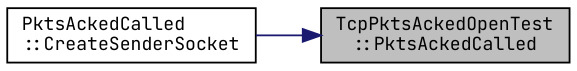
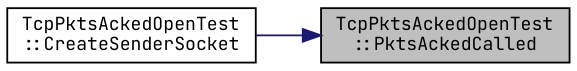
(132, 35) -> (132, 35)
